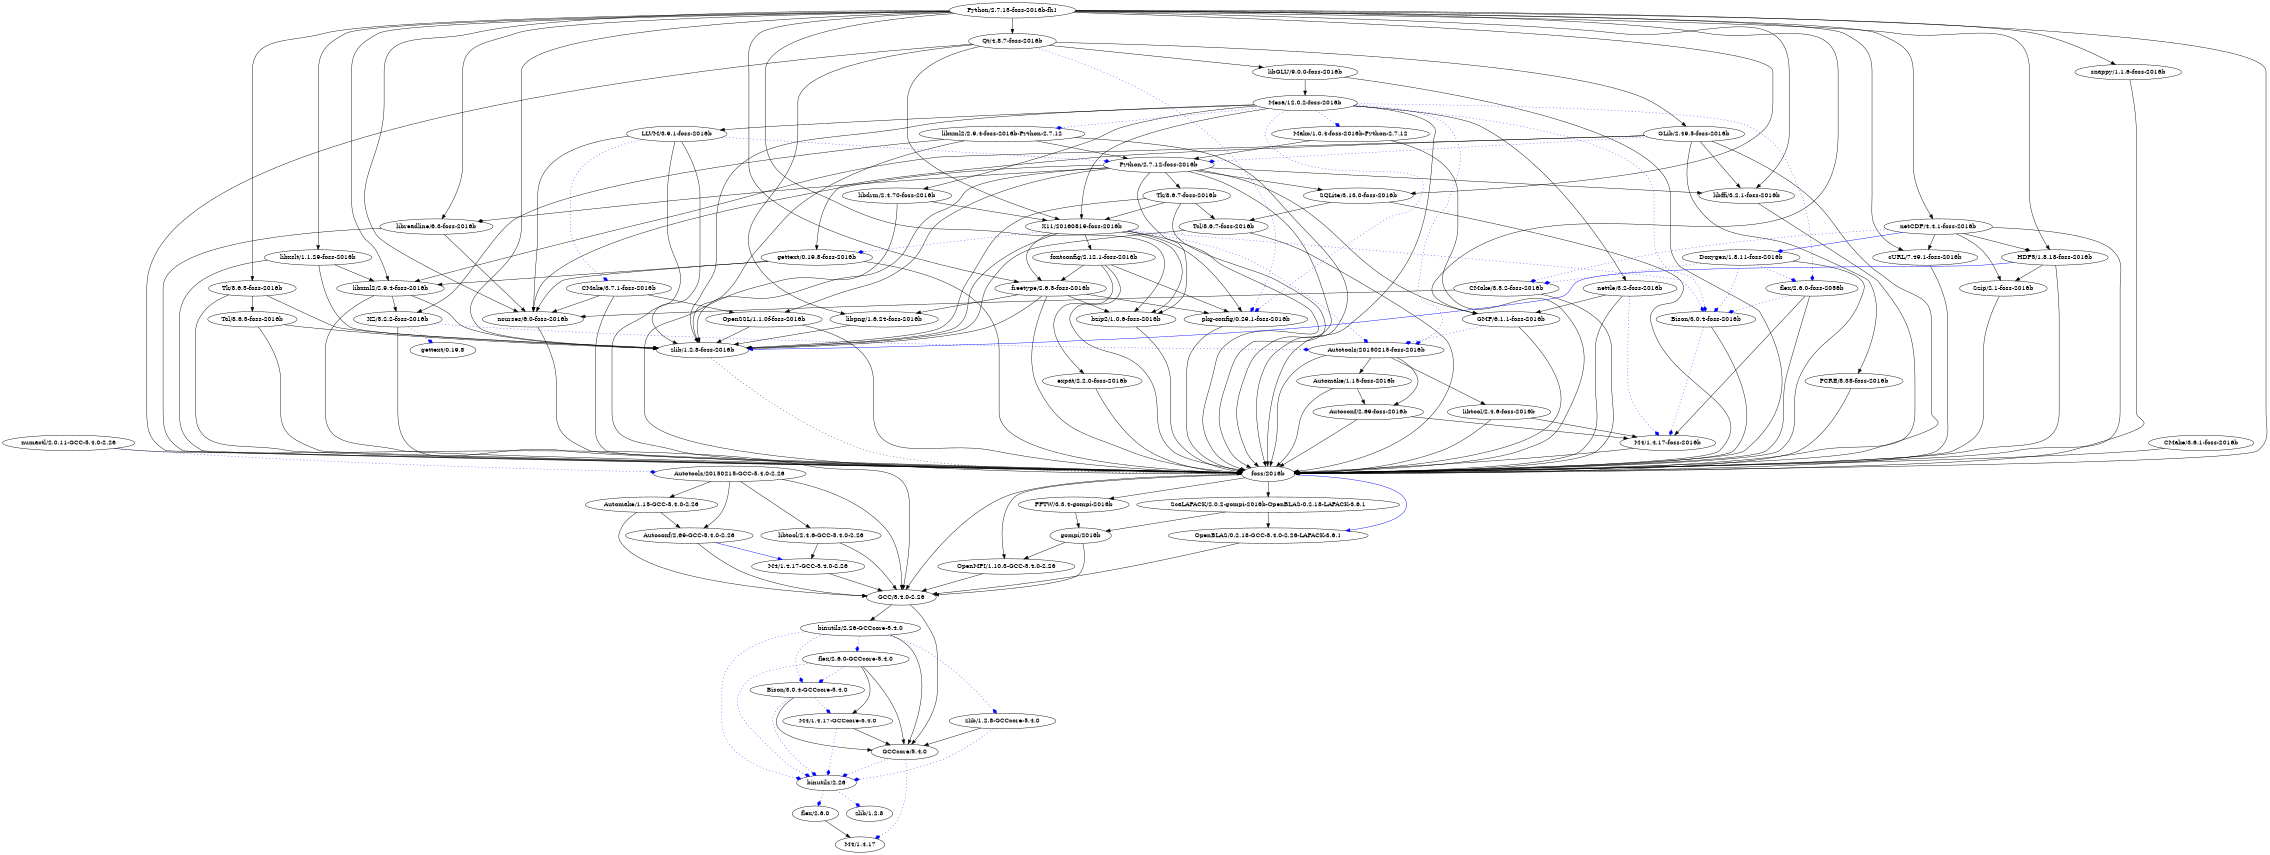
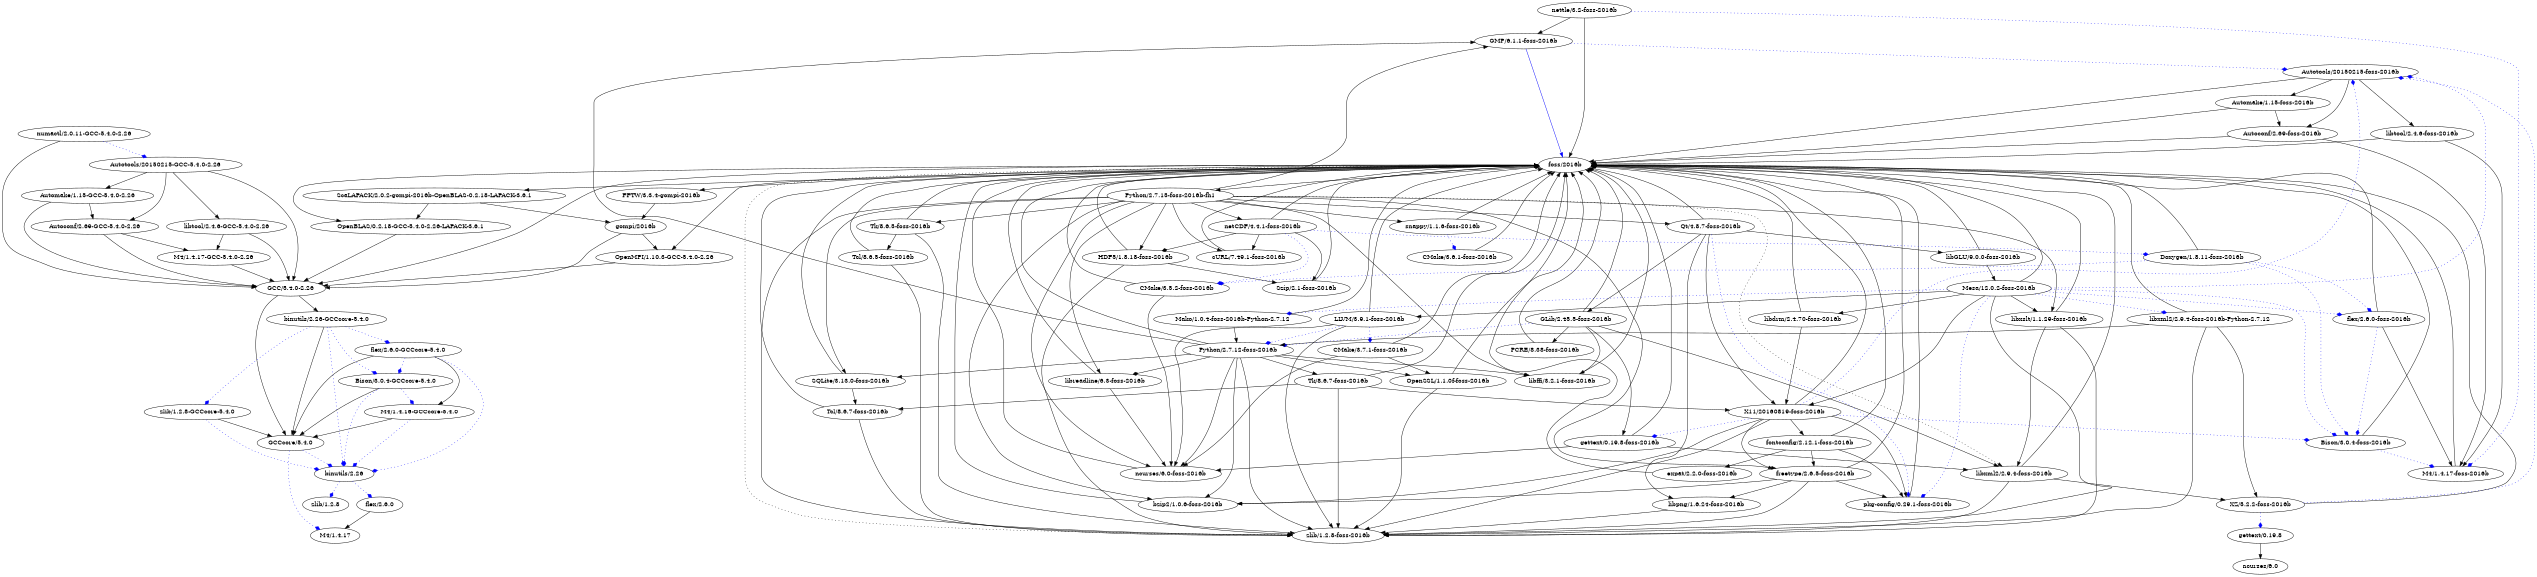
(386, 32) -> (1724, 211)
(1694, 134) -> (1576, 319)
(2266, 144) -> (1300, 183)
(1514, 148) -> (2022, 303)
none -> (1450, 240)
(1843, 242) -> (1727, 243)
(1812, 288) -> (2379, 319)
(1387, 319) -> (1075, 461)
(1484, 452) -> (1544, 101)
(1387, 487) -> (887, 168)
(747, 551) -> (152, 242)
none -> (2260, 566)
(838, 721) -> (419, 412)
